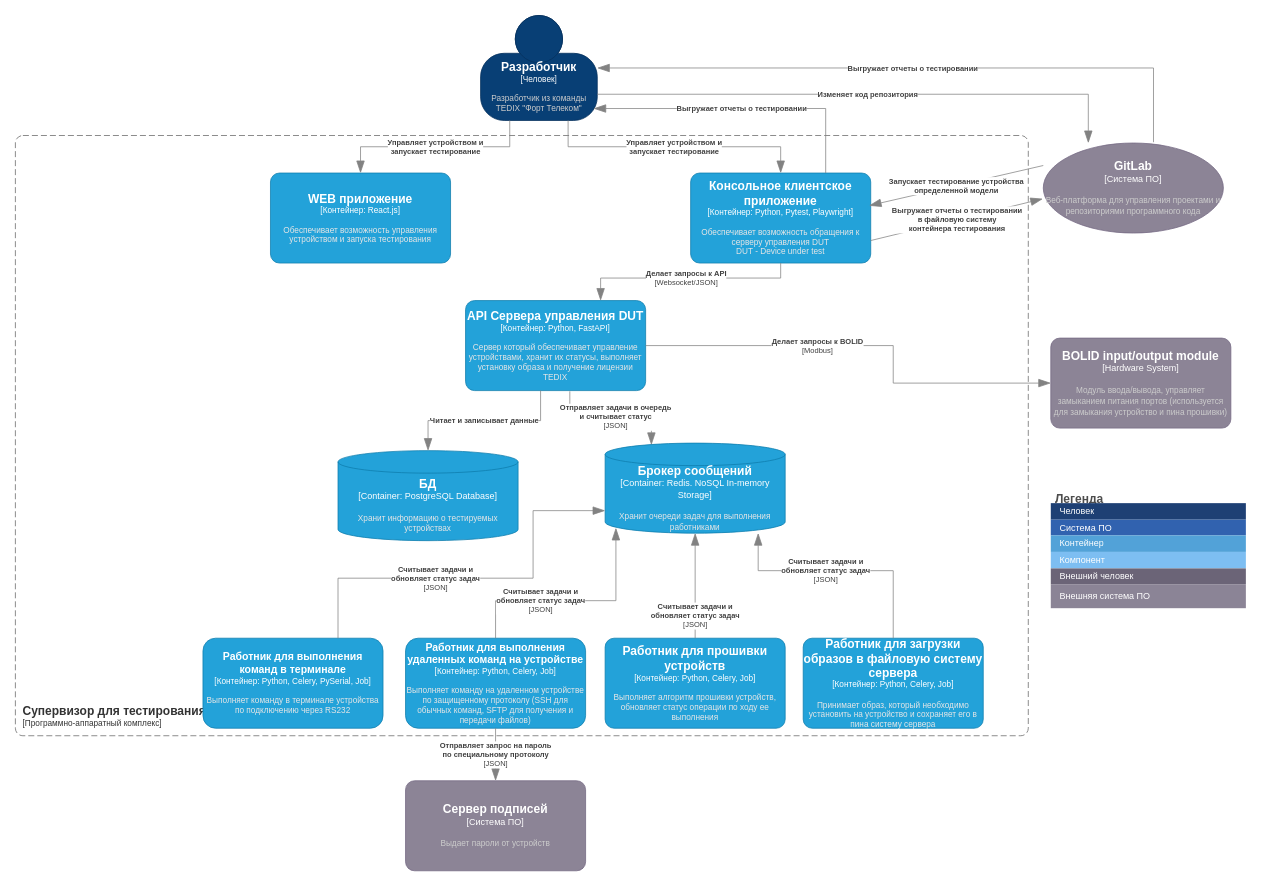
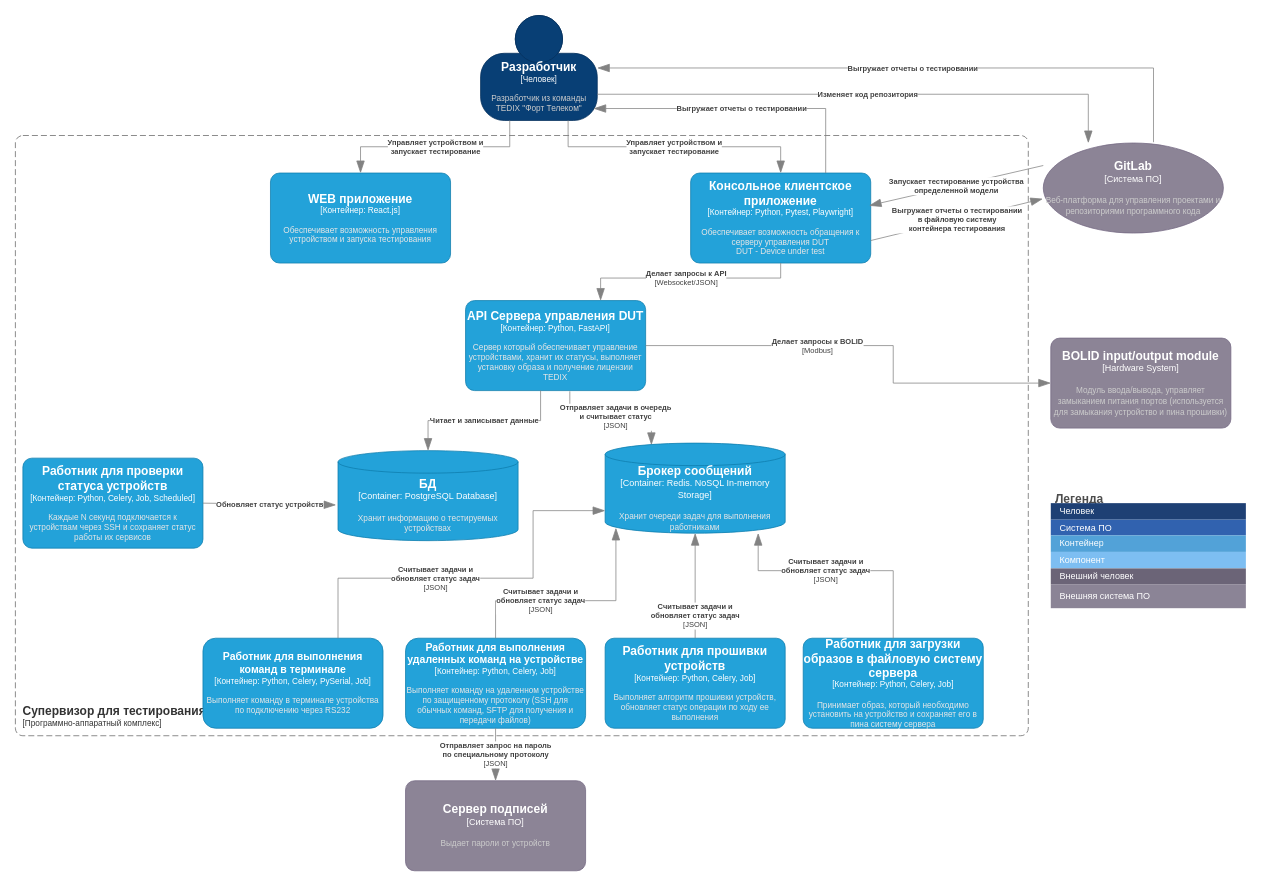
none -> (113, 503)
none -> (268, 504)
